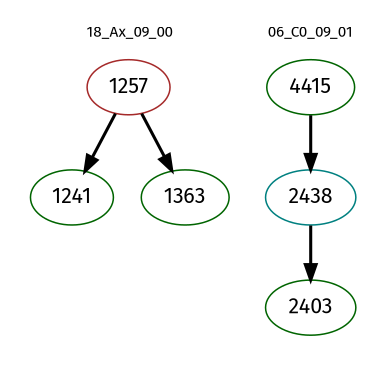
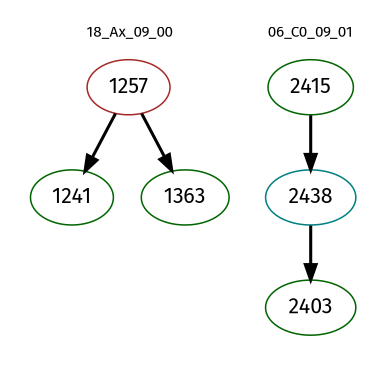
(311, 87) -> (311, 87)
